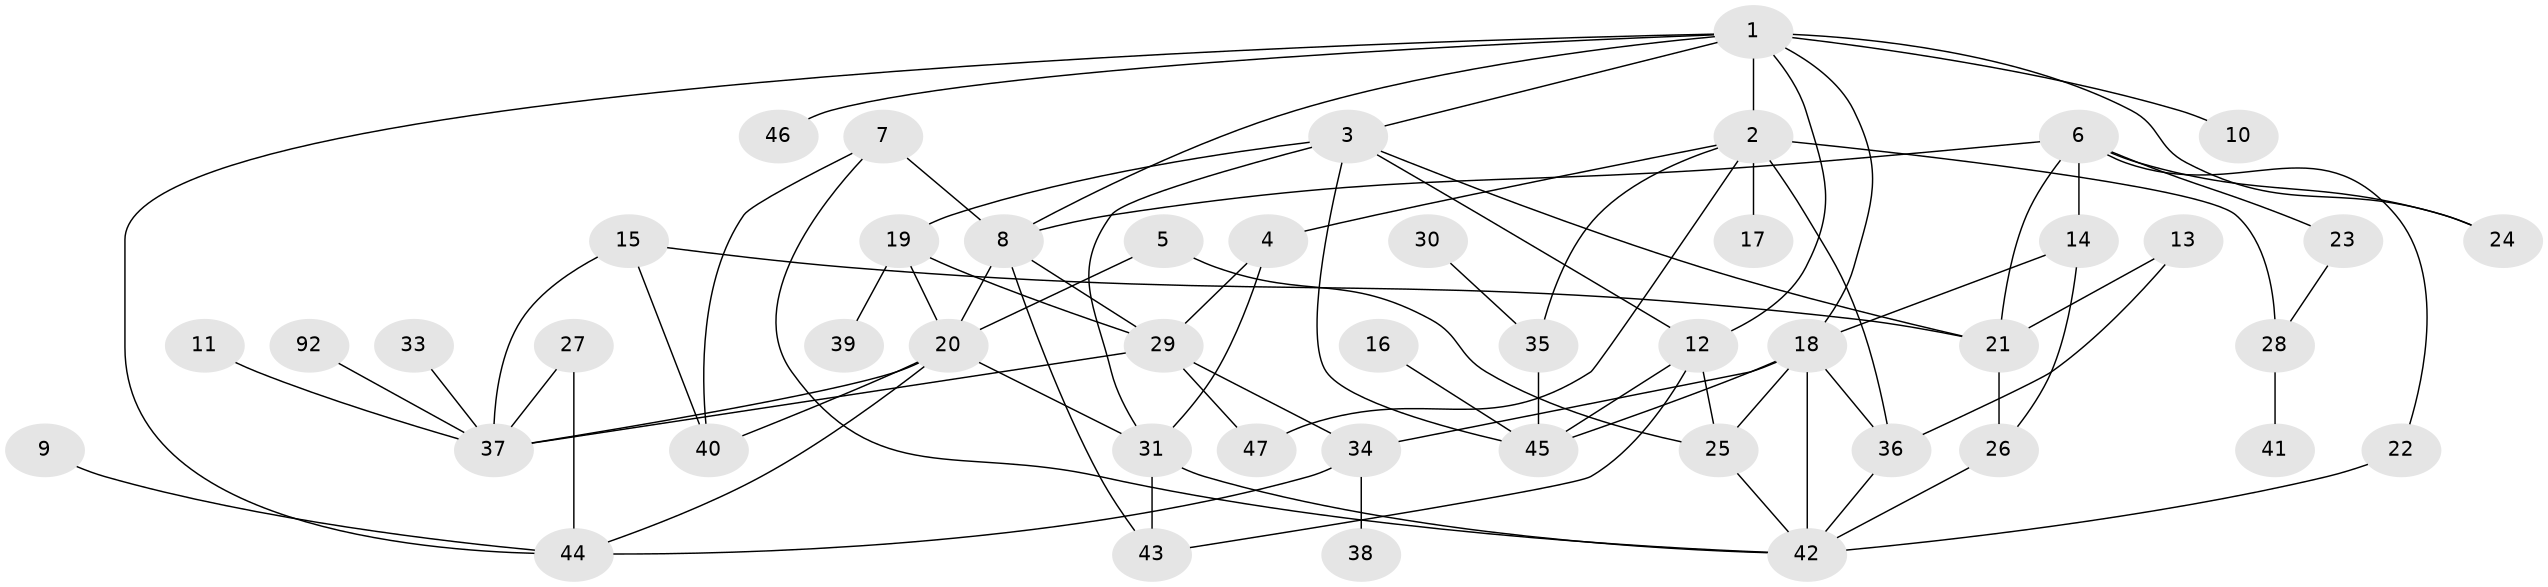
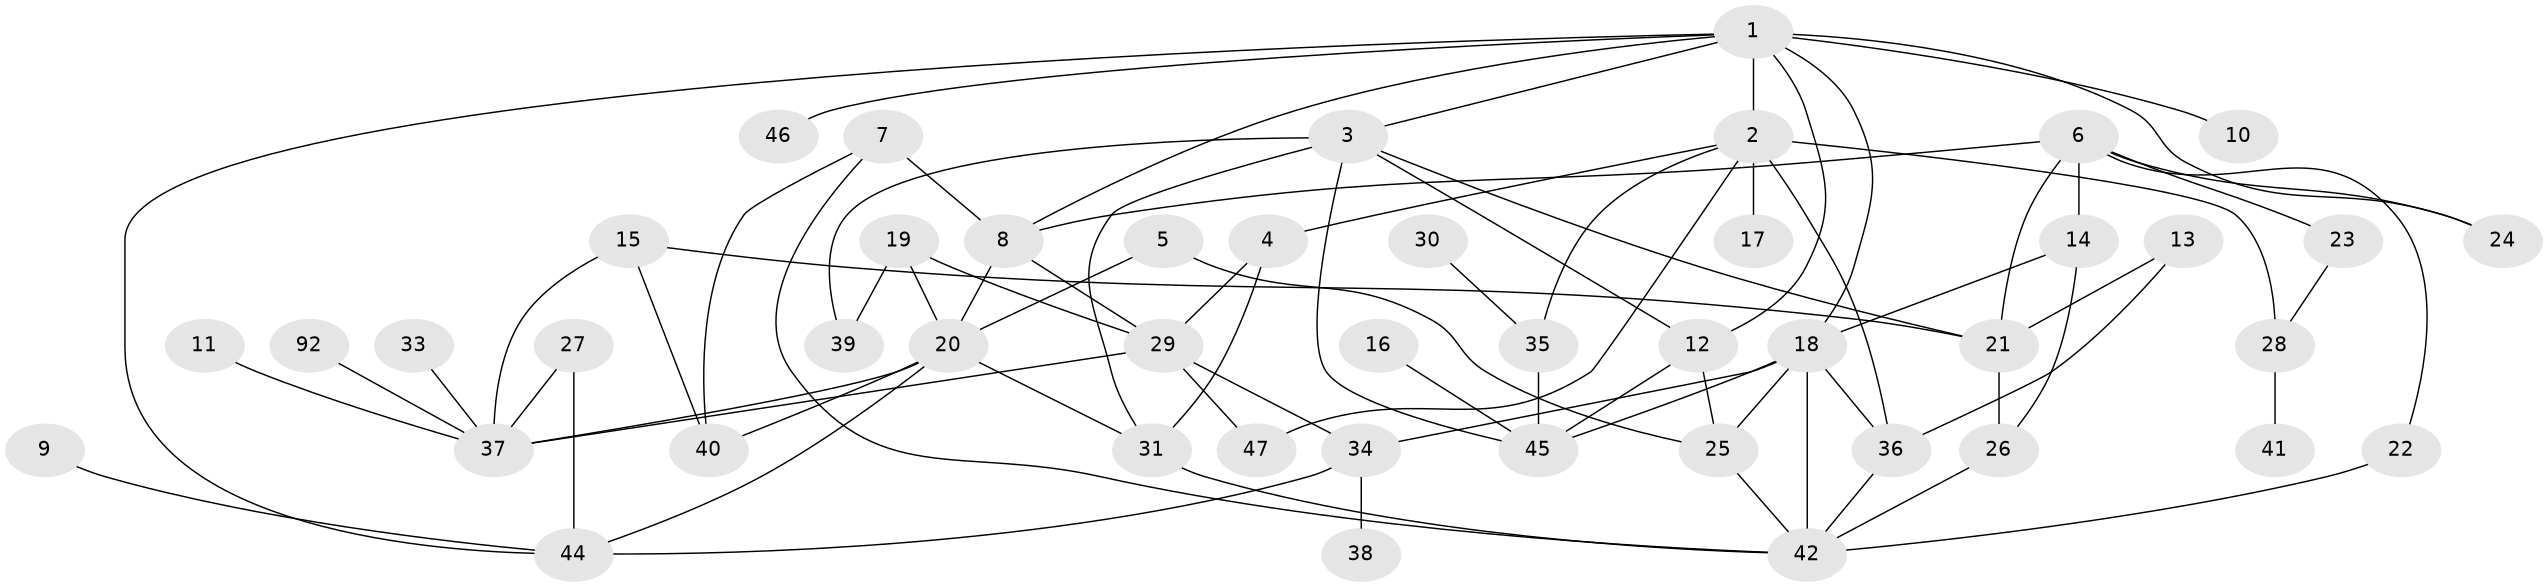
(1108, 175) -> (1017, 157)
(1152, 555) -> none
